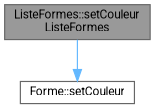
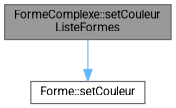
(77, 22) -> (88, 22)
